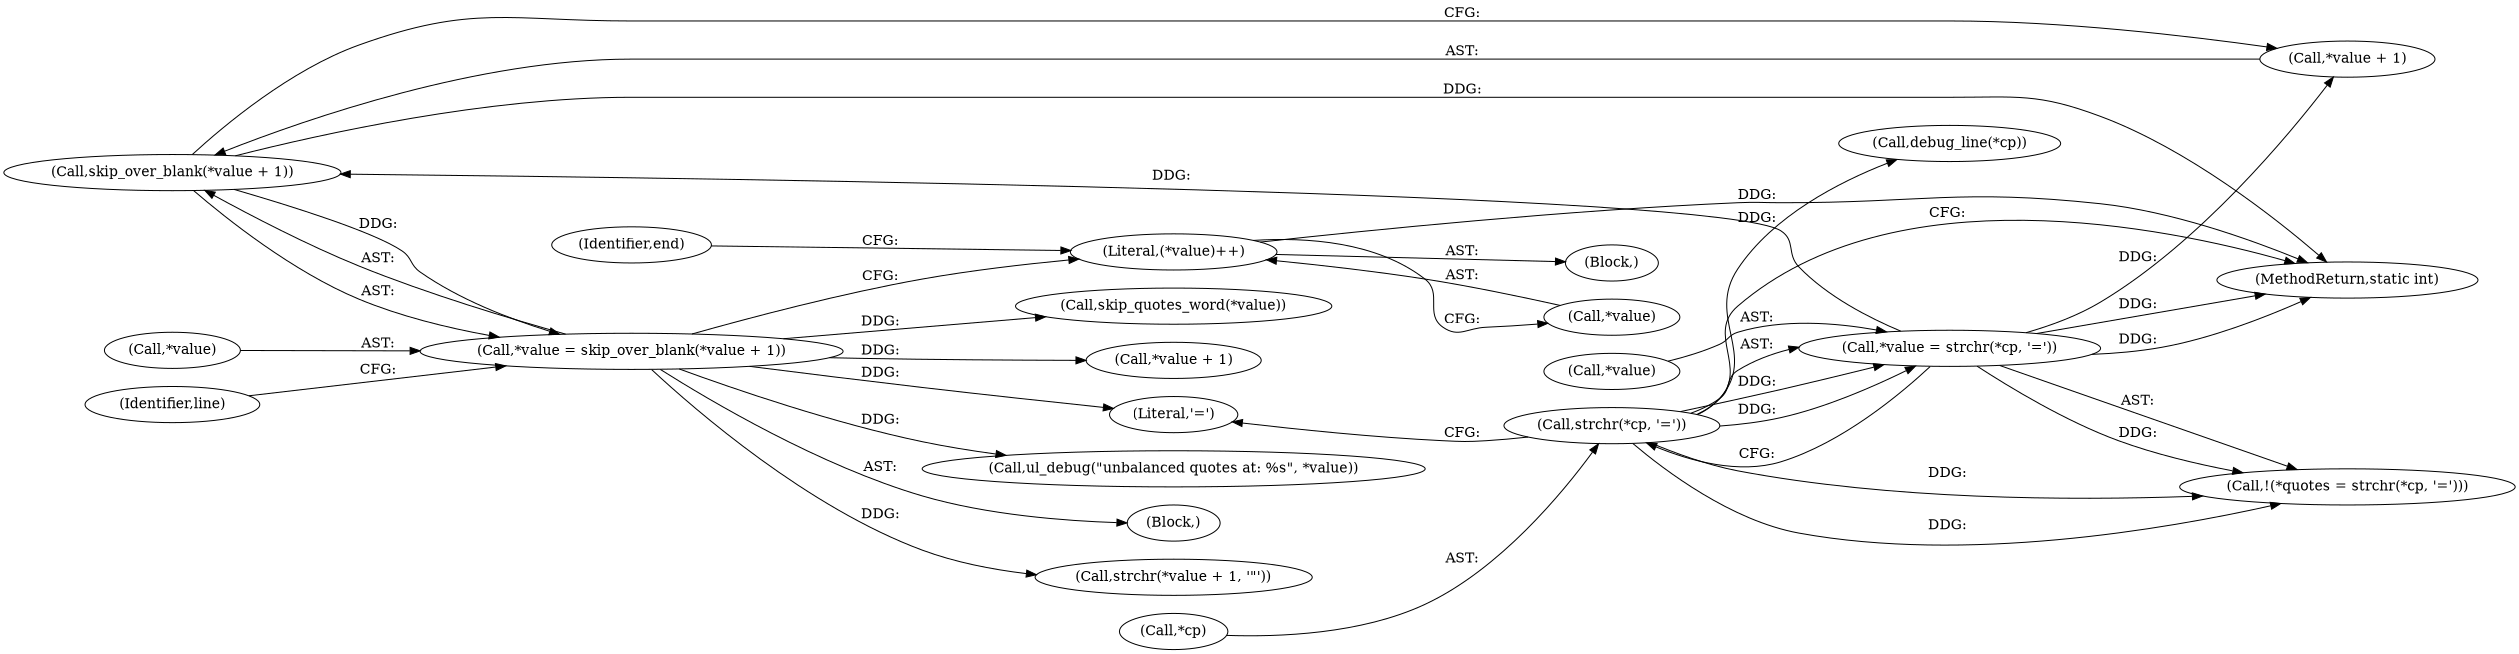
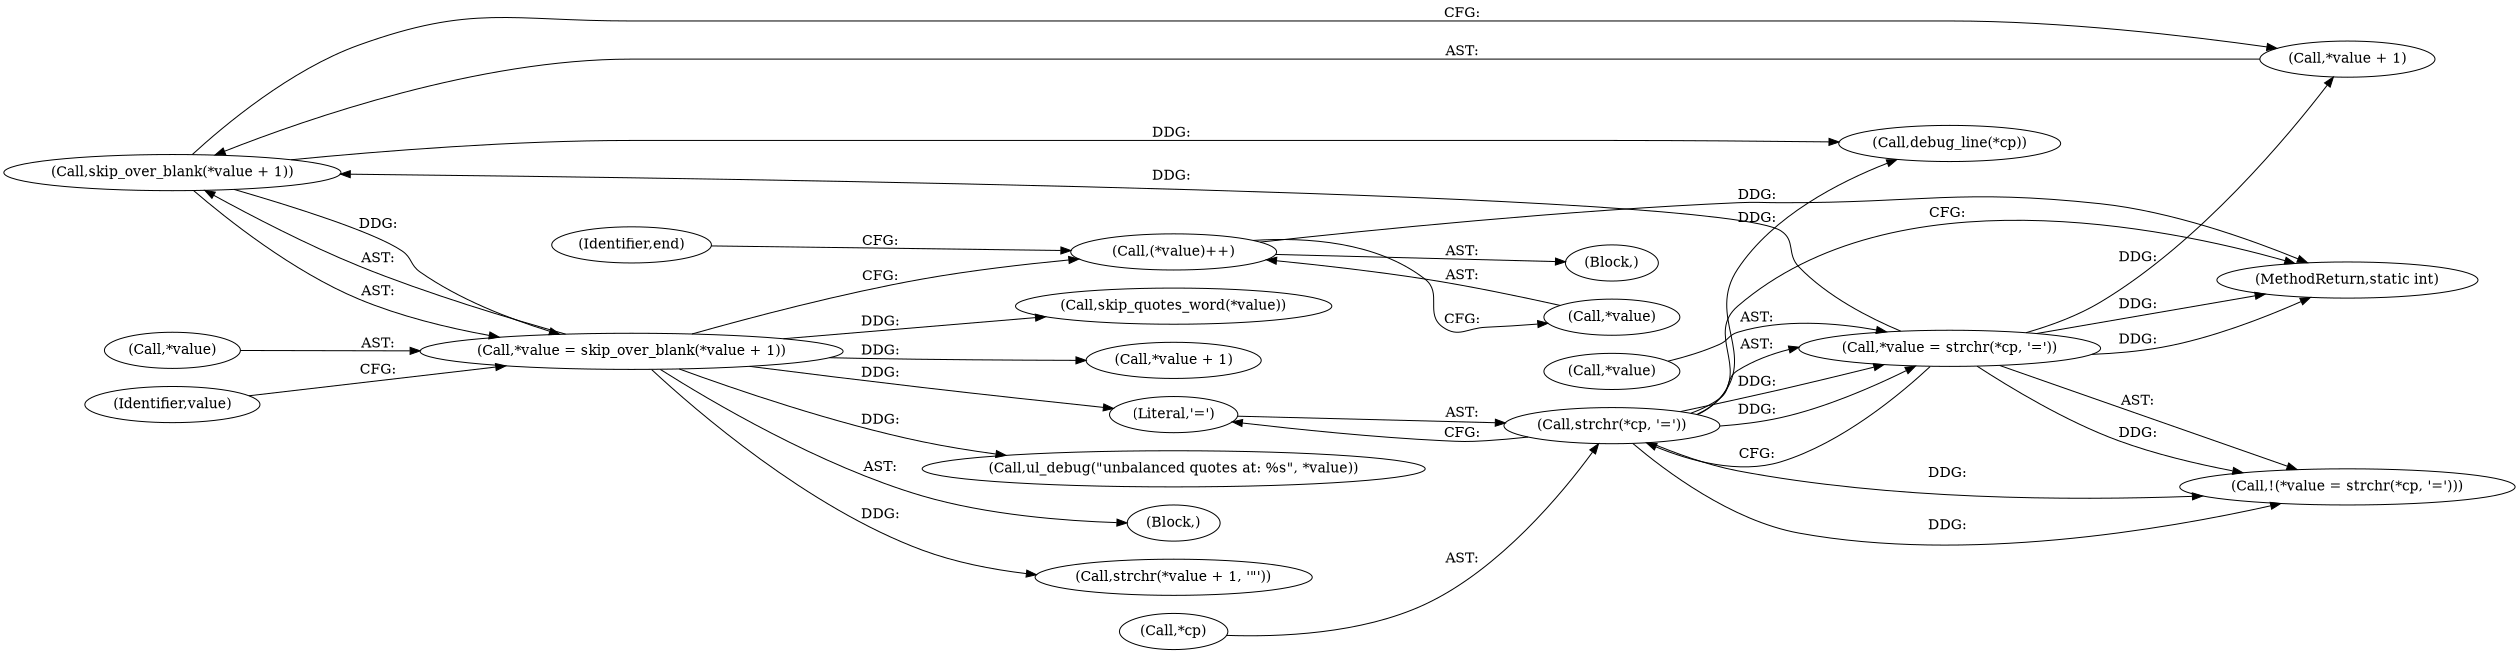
(1297, 97) -> (1060, 140)
(1174, 252) -> (1174, 252)
(172, 405) -> (172, 405)
none -> (1366, 419)
(2347, 487) -> (2347, 487)
